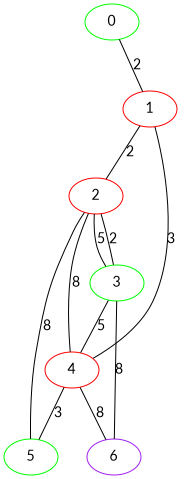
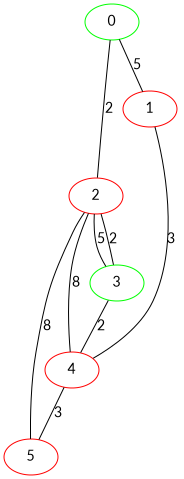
(138, 66) -> (138, 66)
(123, 153) -> (103, 109)
(102, 326) -> (102, 326)
(31, 457) -> (31, 457)
(114, 457) -> none
